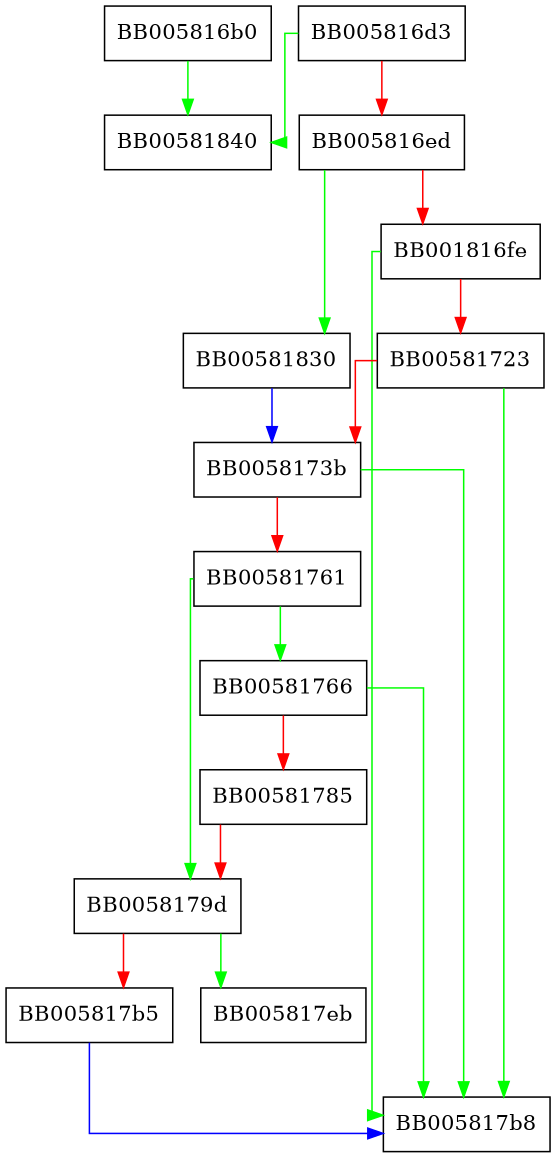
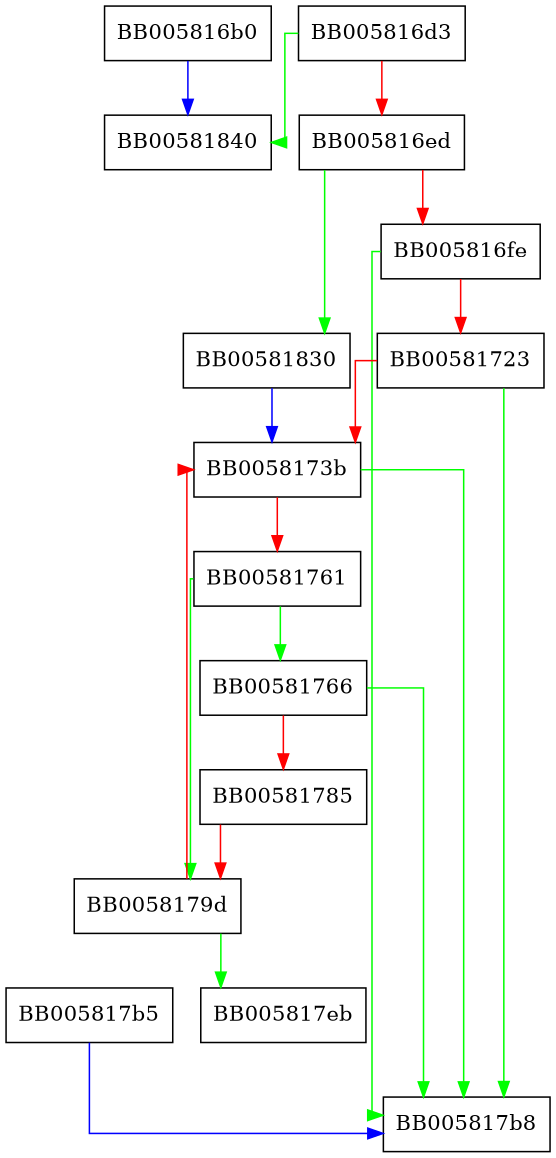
(188, 80) -> (188, 80)
(461, 252) -> (461, 252)
(123, 953) -> (187, 674)
